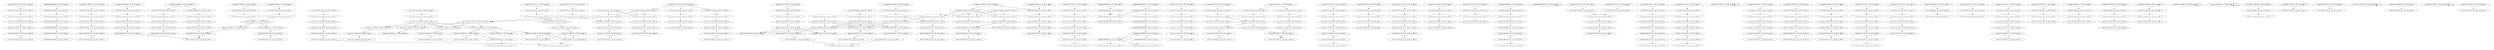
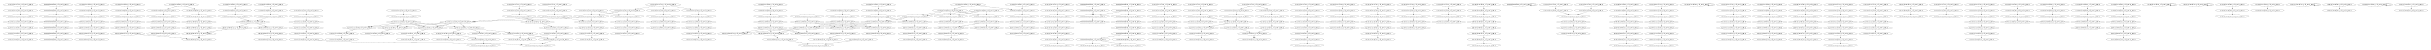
none -> (2123, 28)
